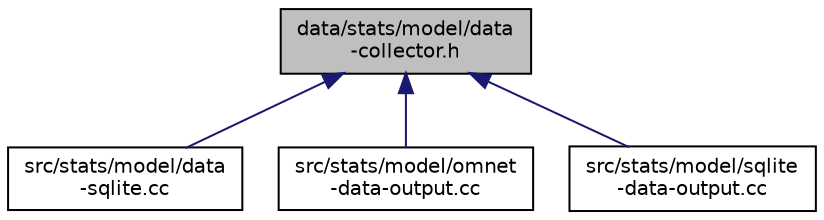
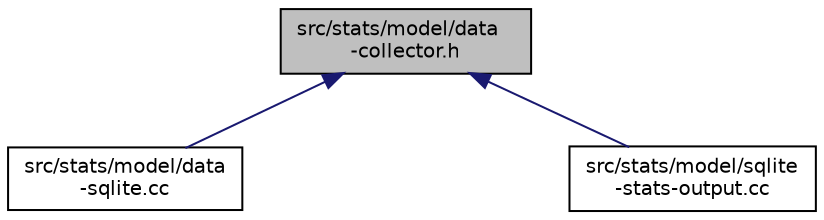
(406, 41) -> (406, 41)
(406, 179) -> none
(693, 179) -> (693, 179)
